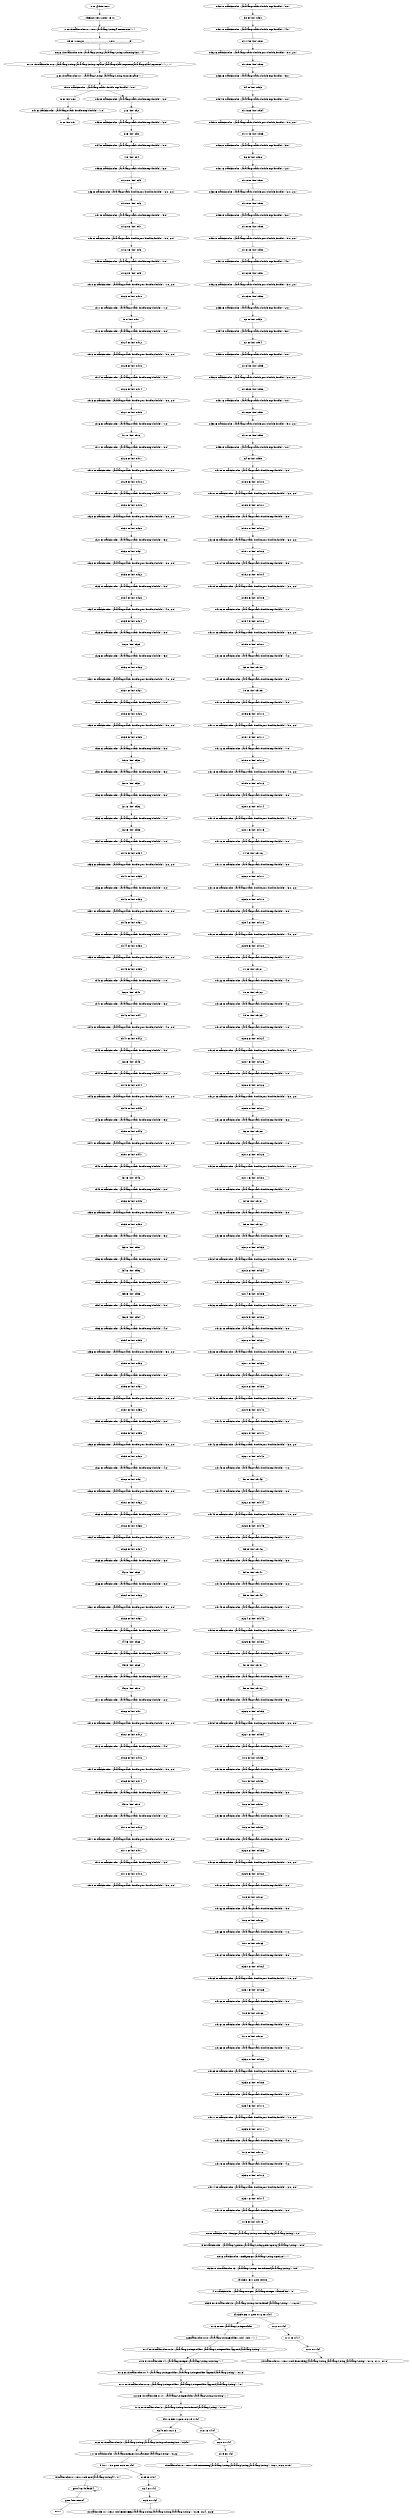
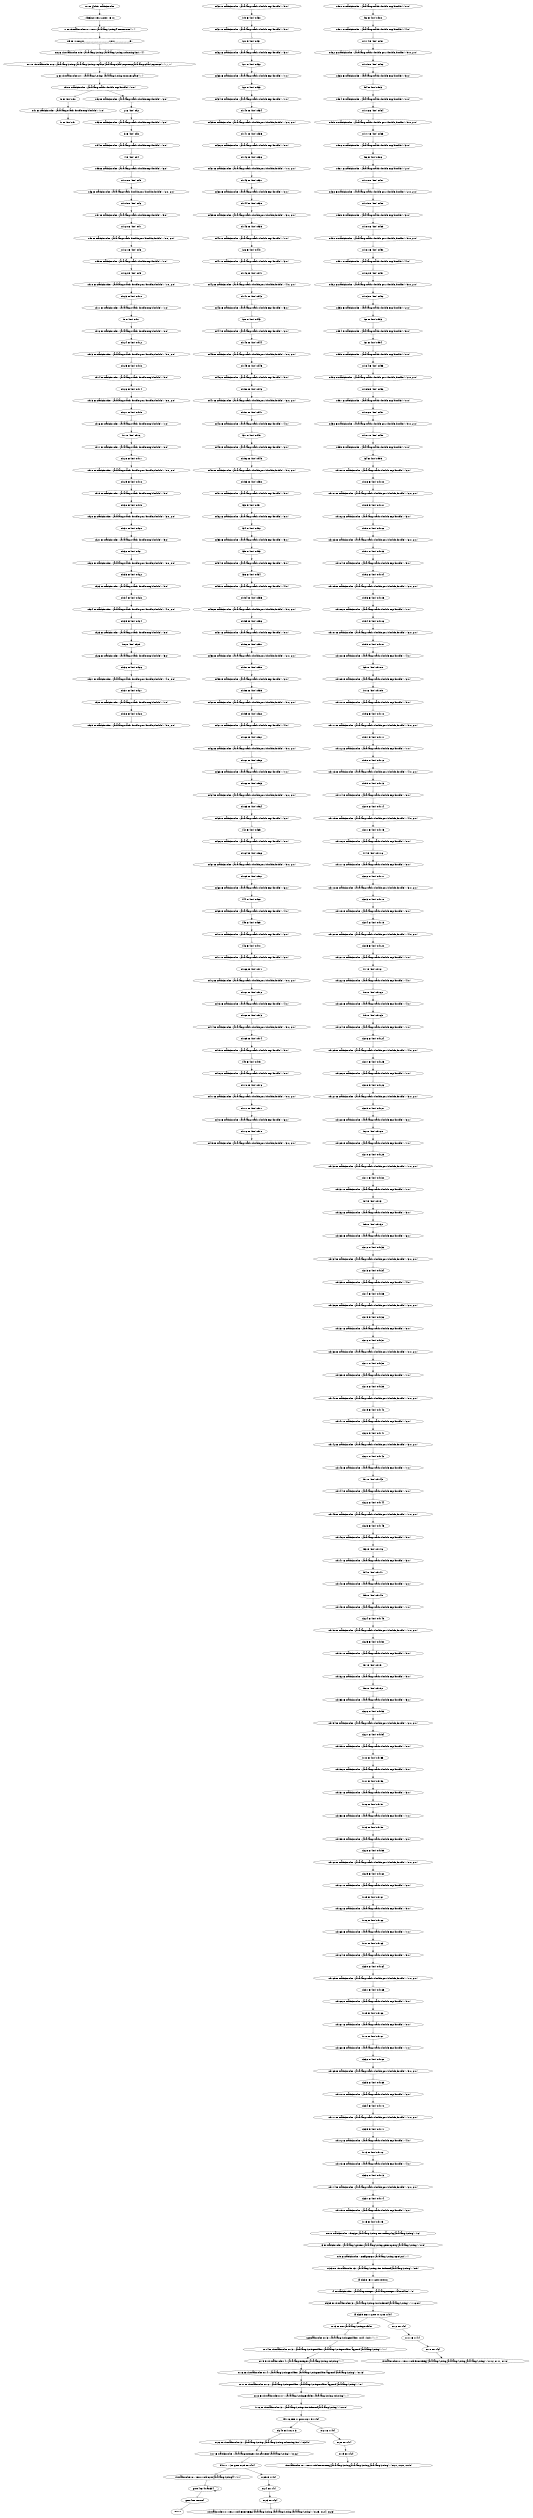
(100, 6) -> (100, 6)
(131, 737) -> none
